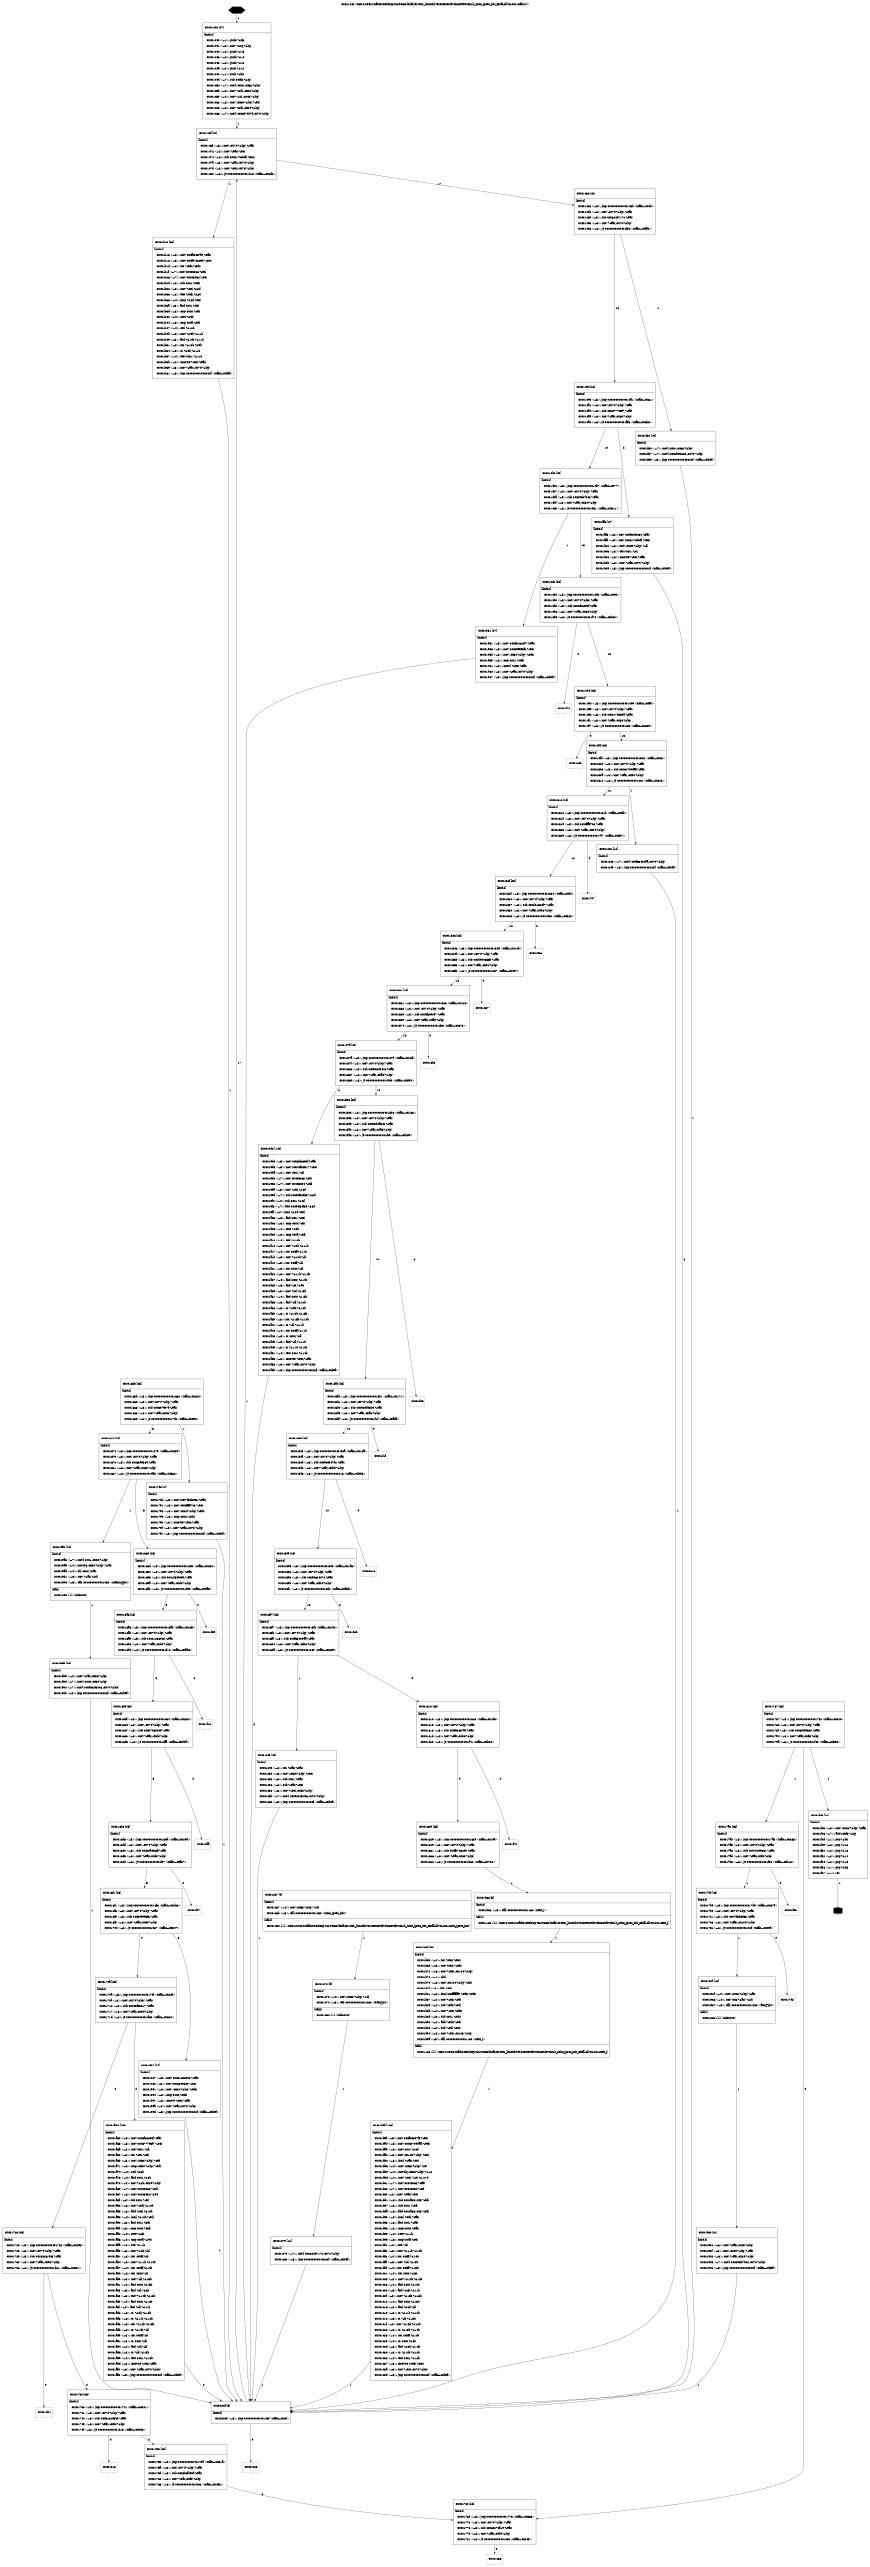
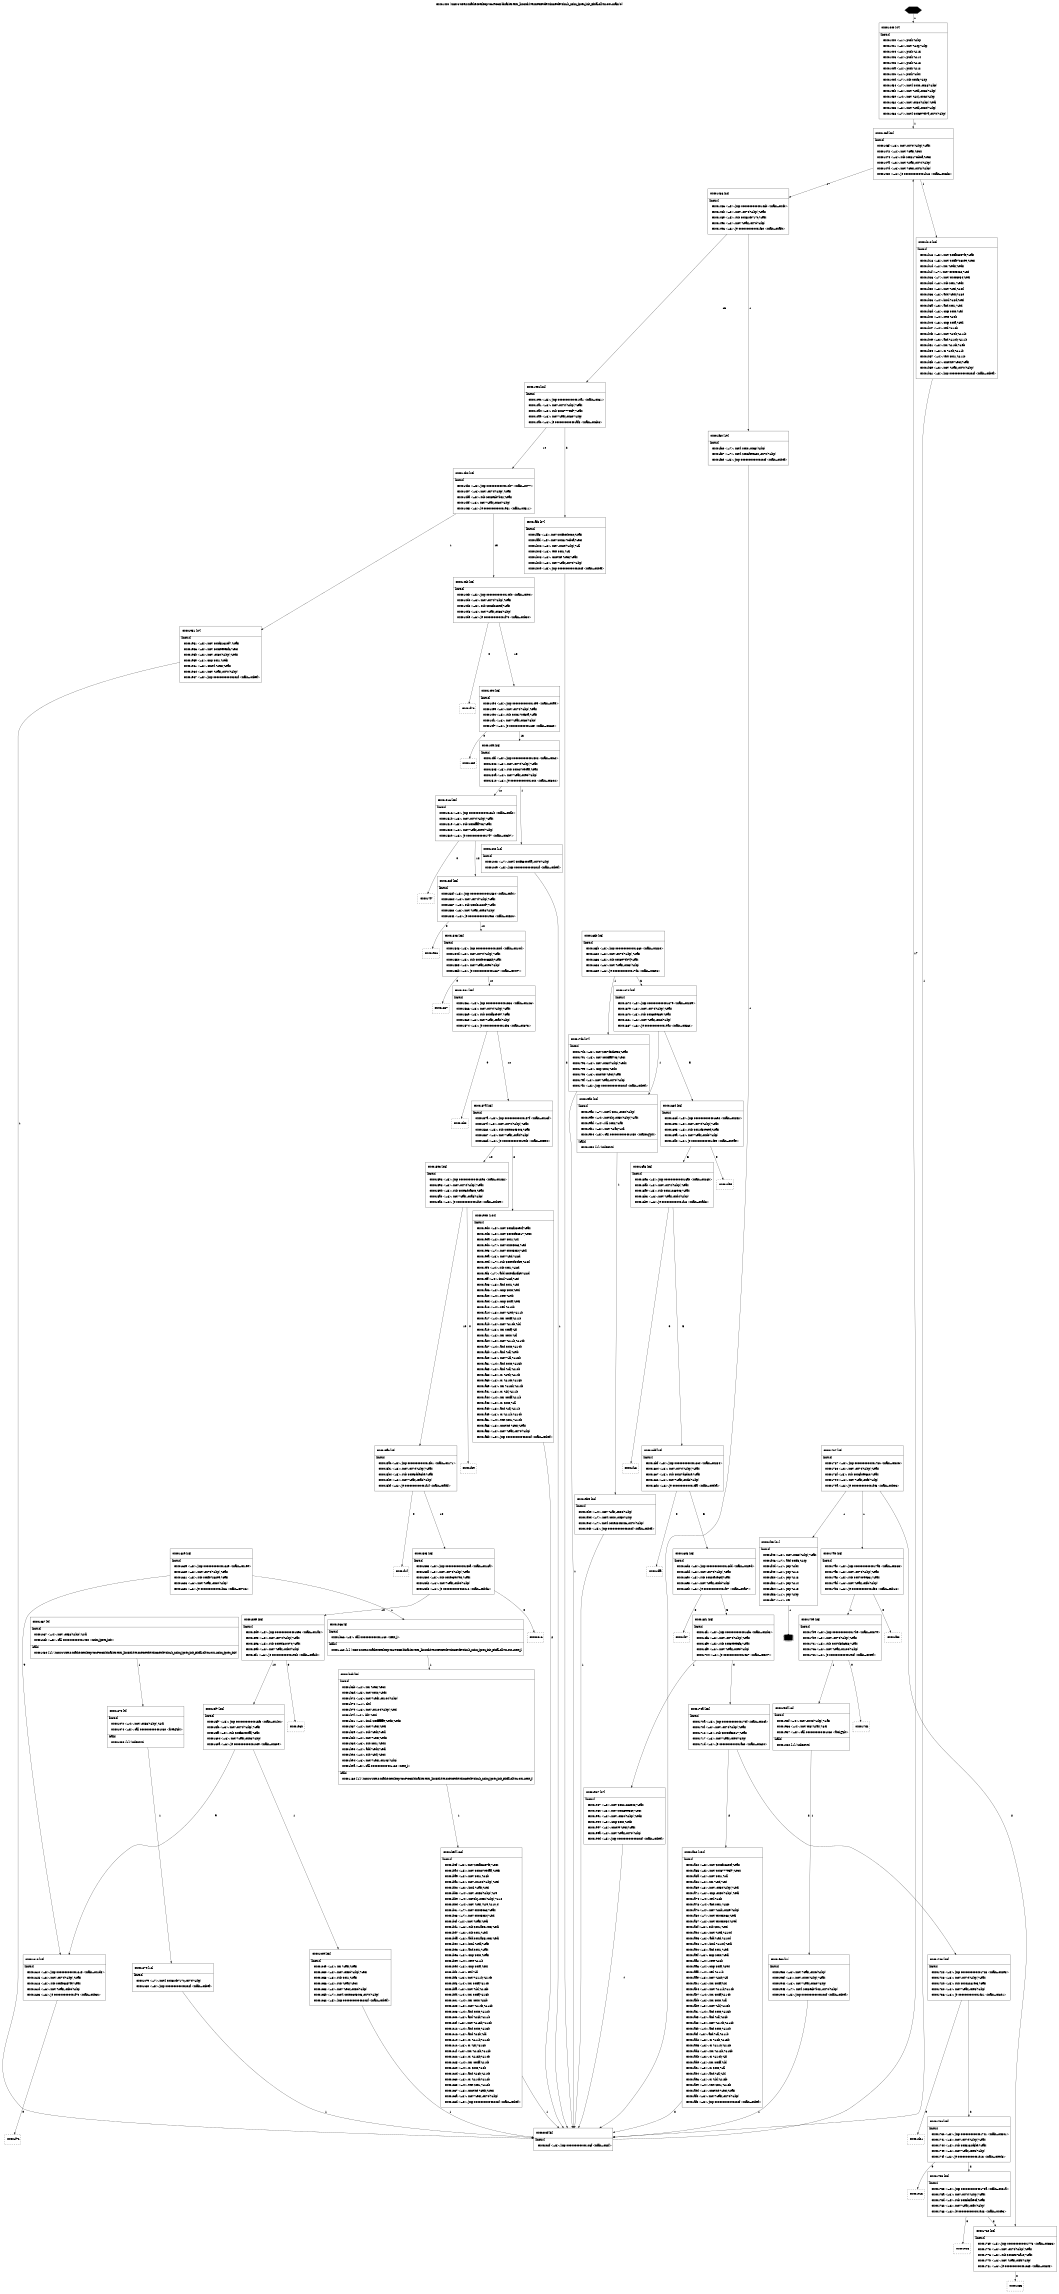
(458, 1784) -> (25, 1710)
(178, 1938) -> (693, 1665)
(251, 2442) -> (965, 2230)
